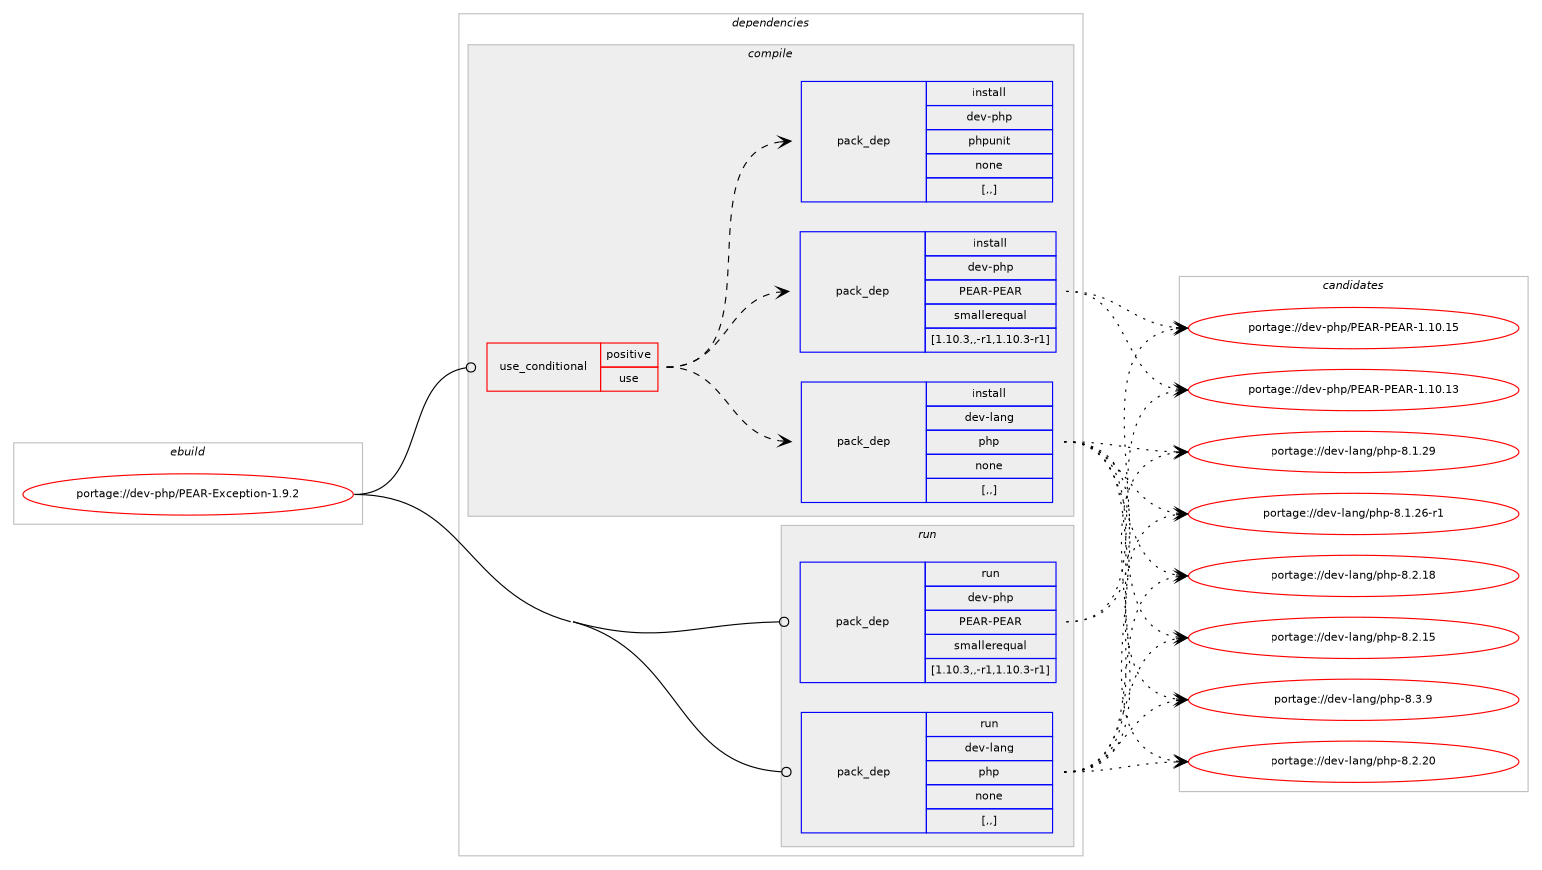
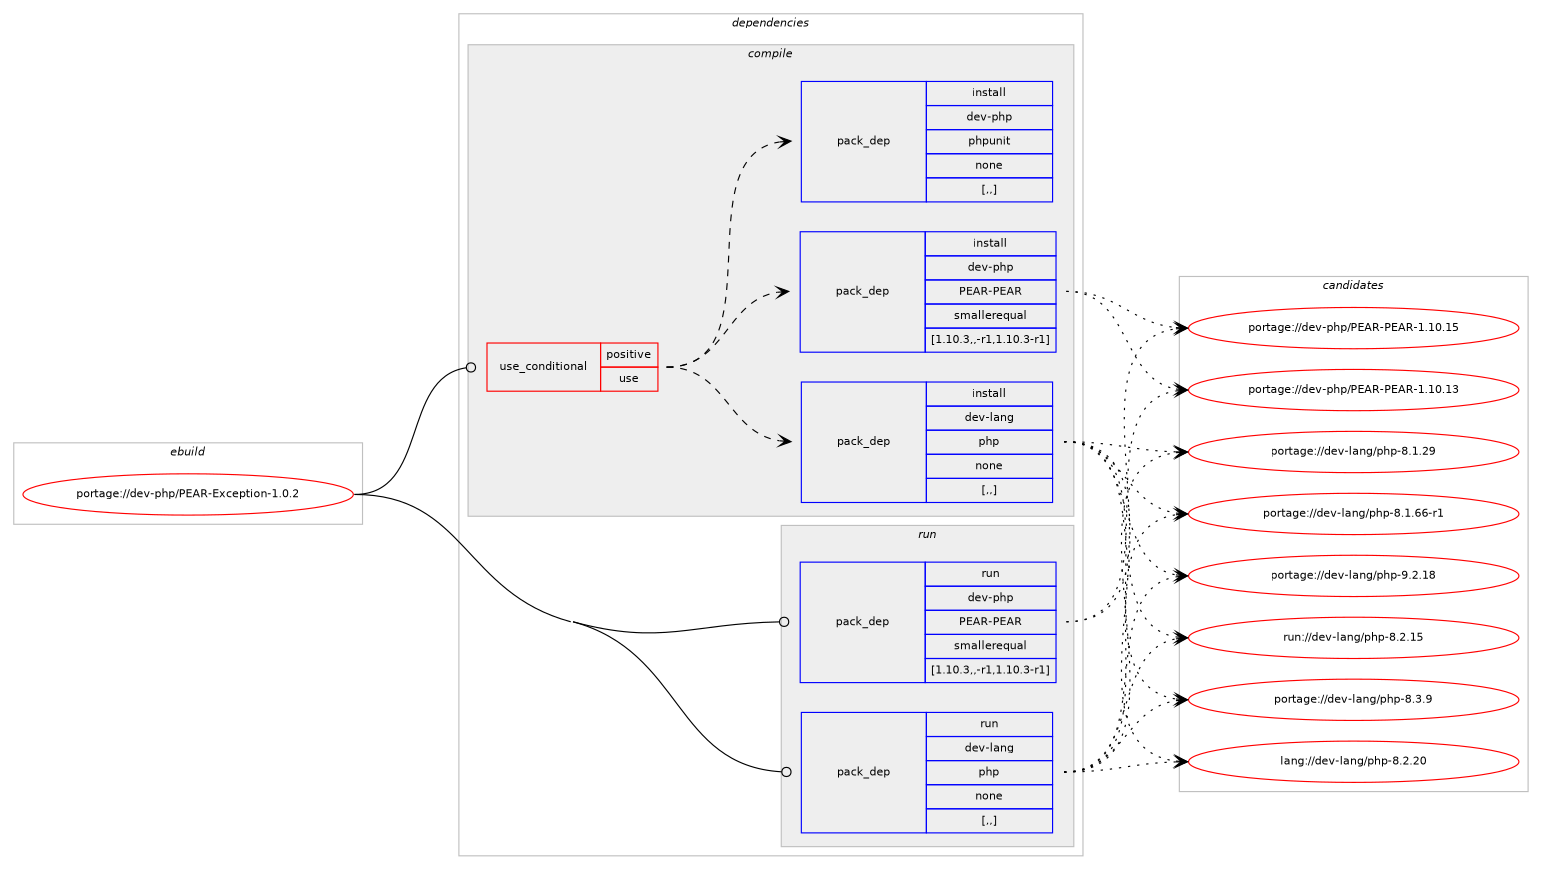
(188, 494) -> (188, 494)
(1354, 514) -> (1354, 514)
(1354, 576) -> (1354, 576)
(1354, 638) -> (1354, 638)
(1354, 762) -> (1354, 762)
